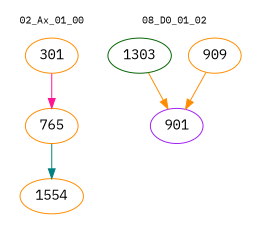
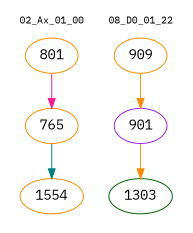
(175, 21) -> (141, 21)
(52, 56) -> (52, 56)
(156, 87) -> (141, 156)
